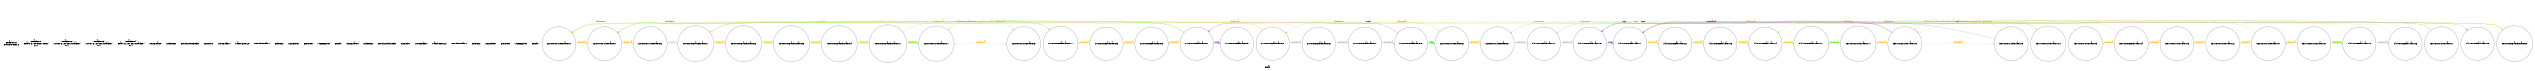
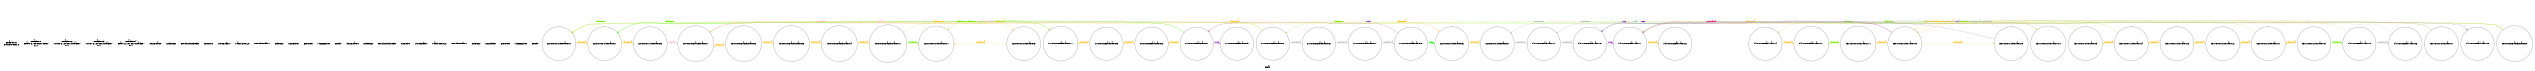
(719, 44) -> (720, 46)
(1720, 44) -> none
(2131, 44) -> (2131, 44)
